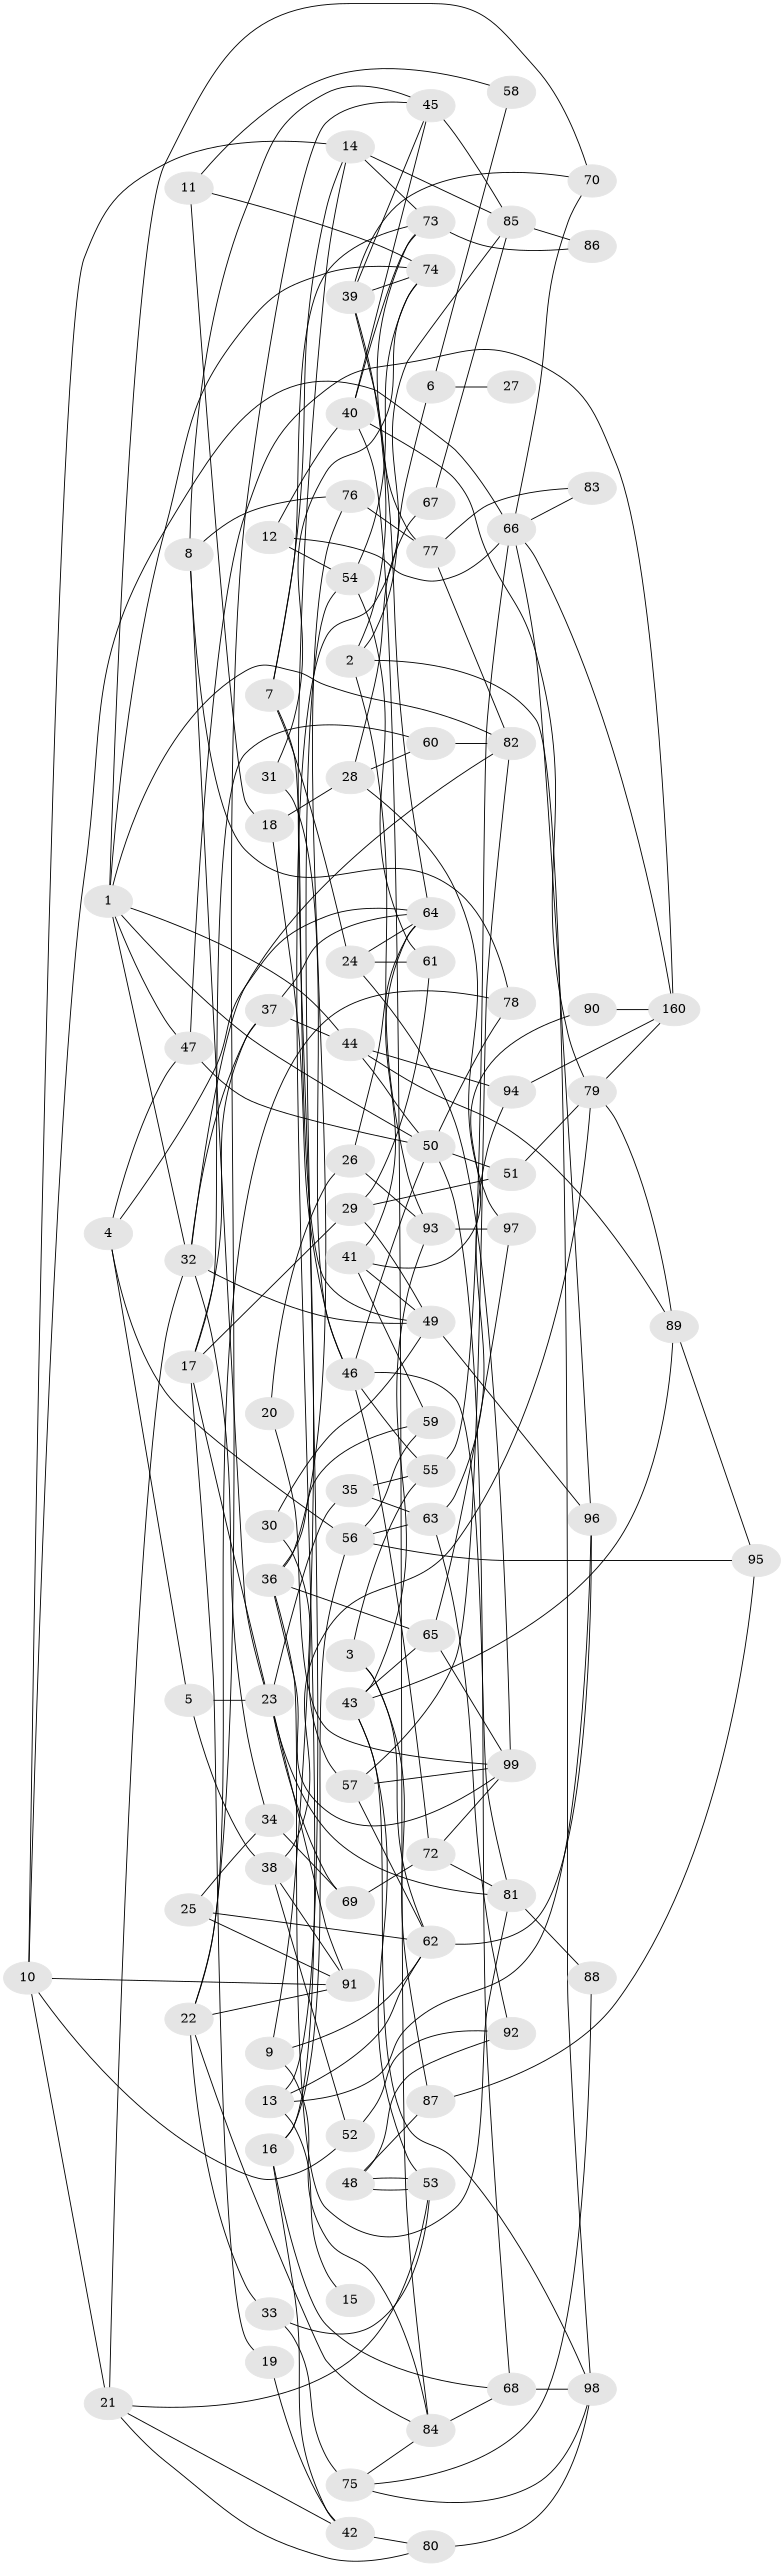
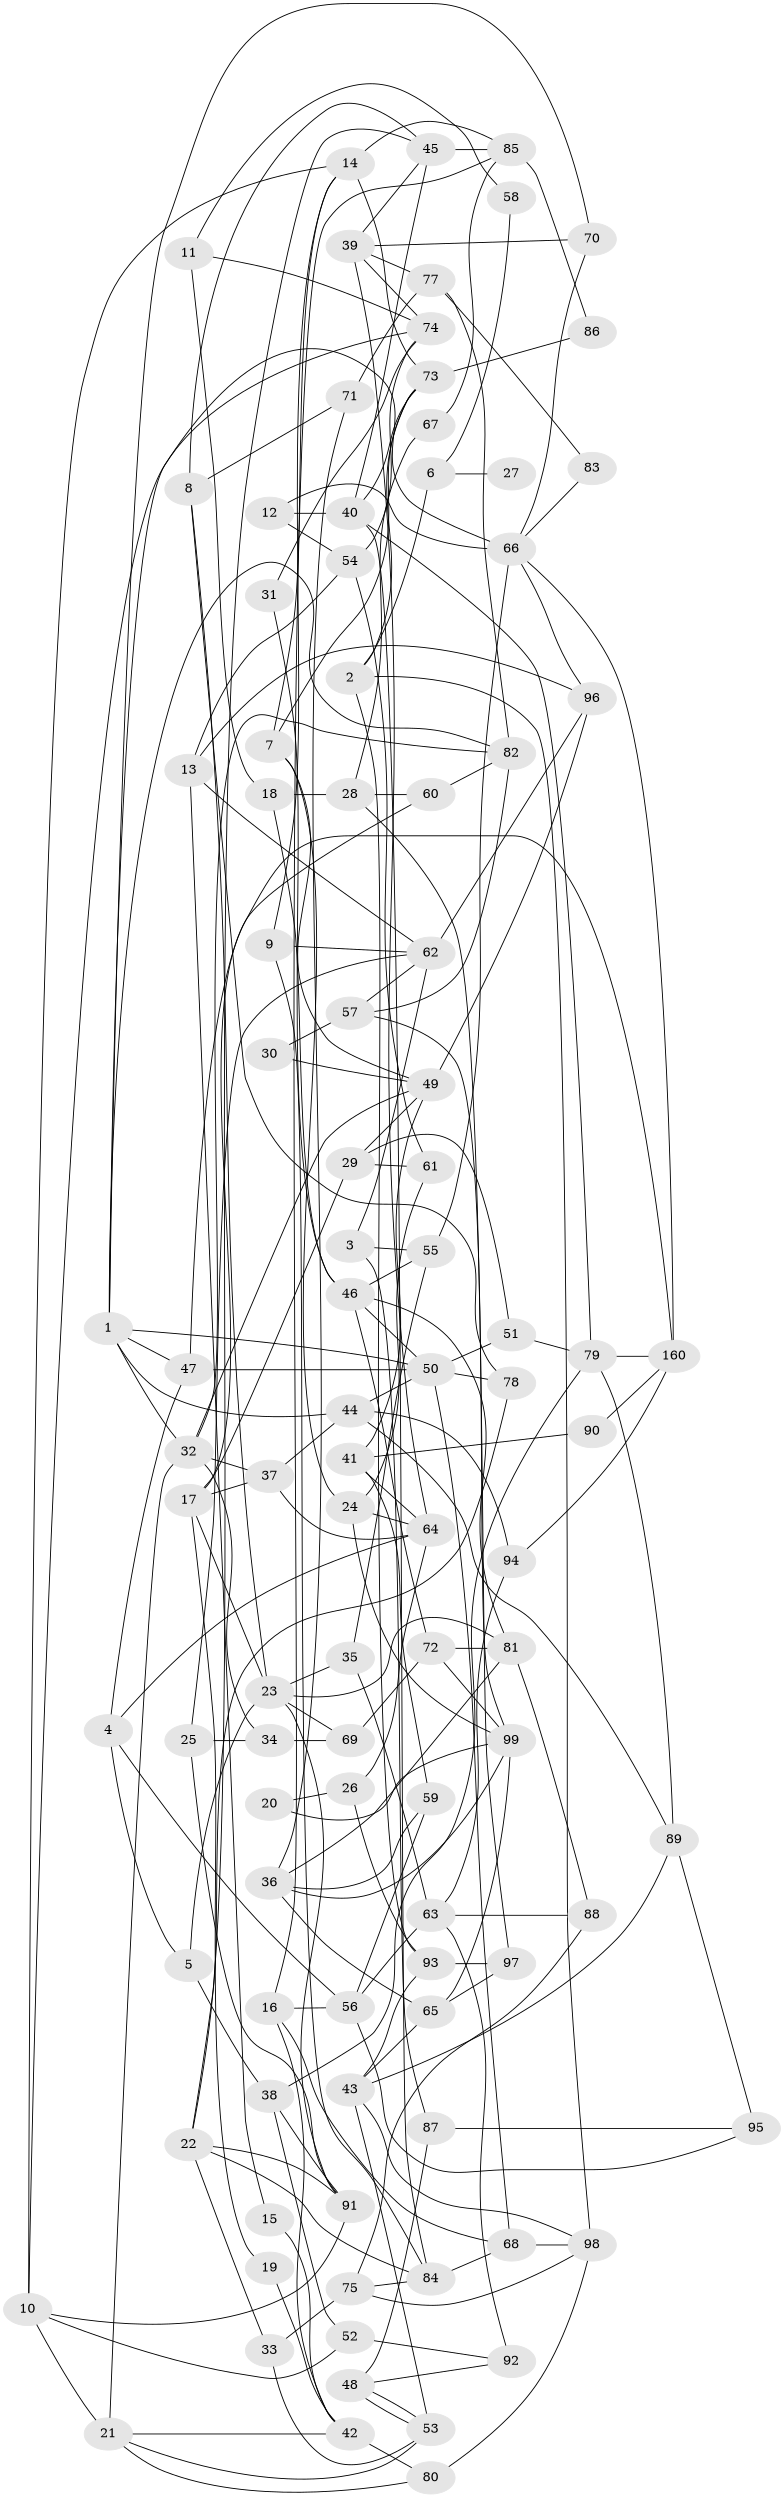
(350, 496) -> (350, 397)
none -> (512, 1915)
none -> (310, 2327)
